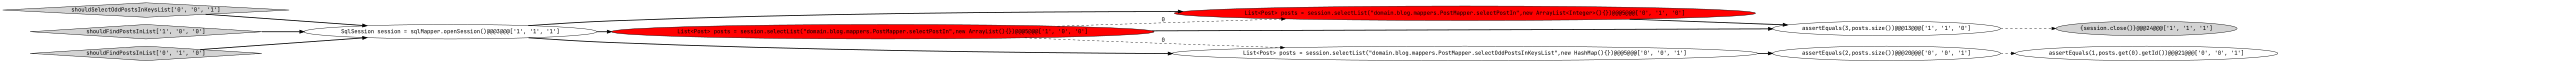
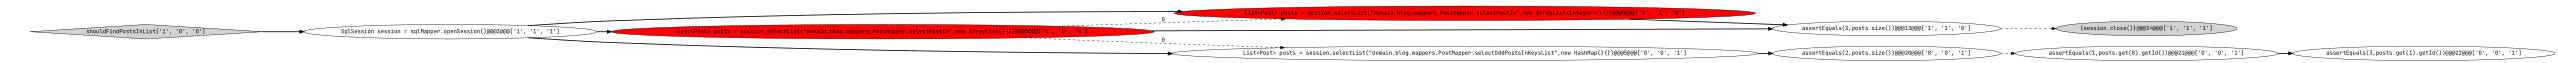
(146, 10) -> none
(146, 53) -> none
none -> (2424, 53)
